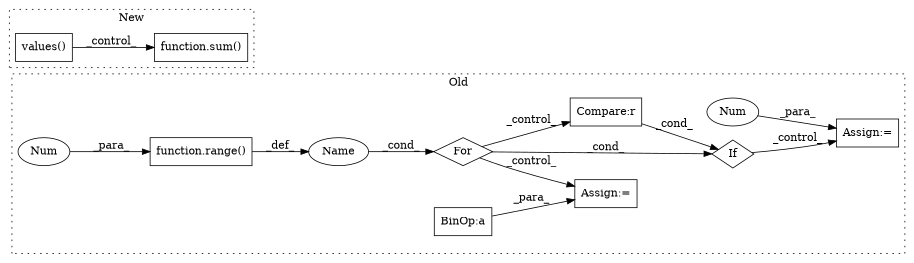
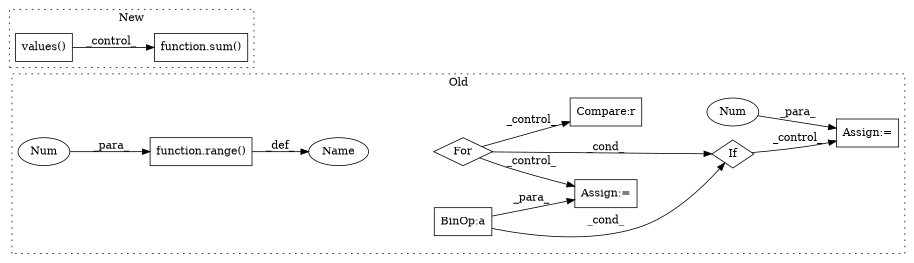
(676, 135) -> (616, 233)
(397, 152) -> none
